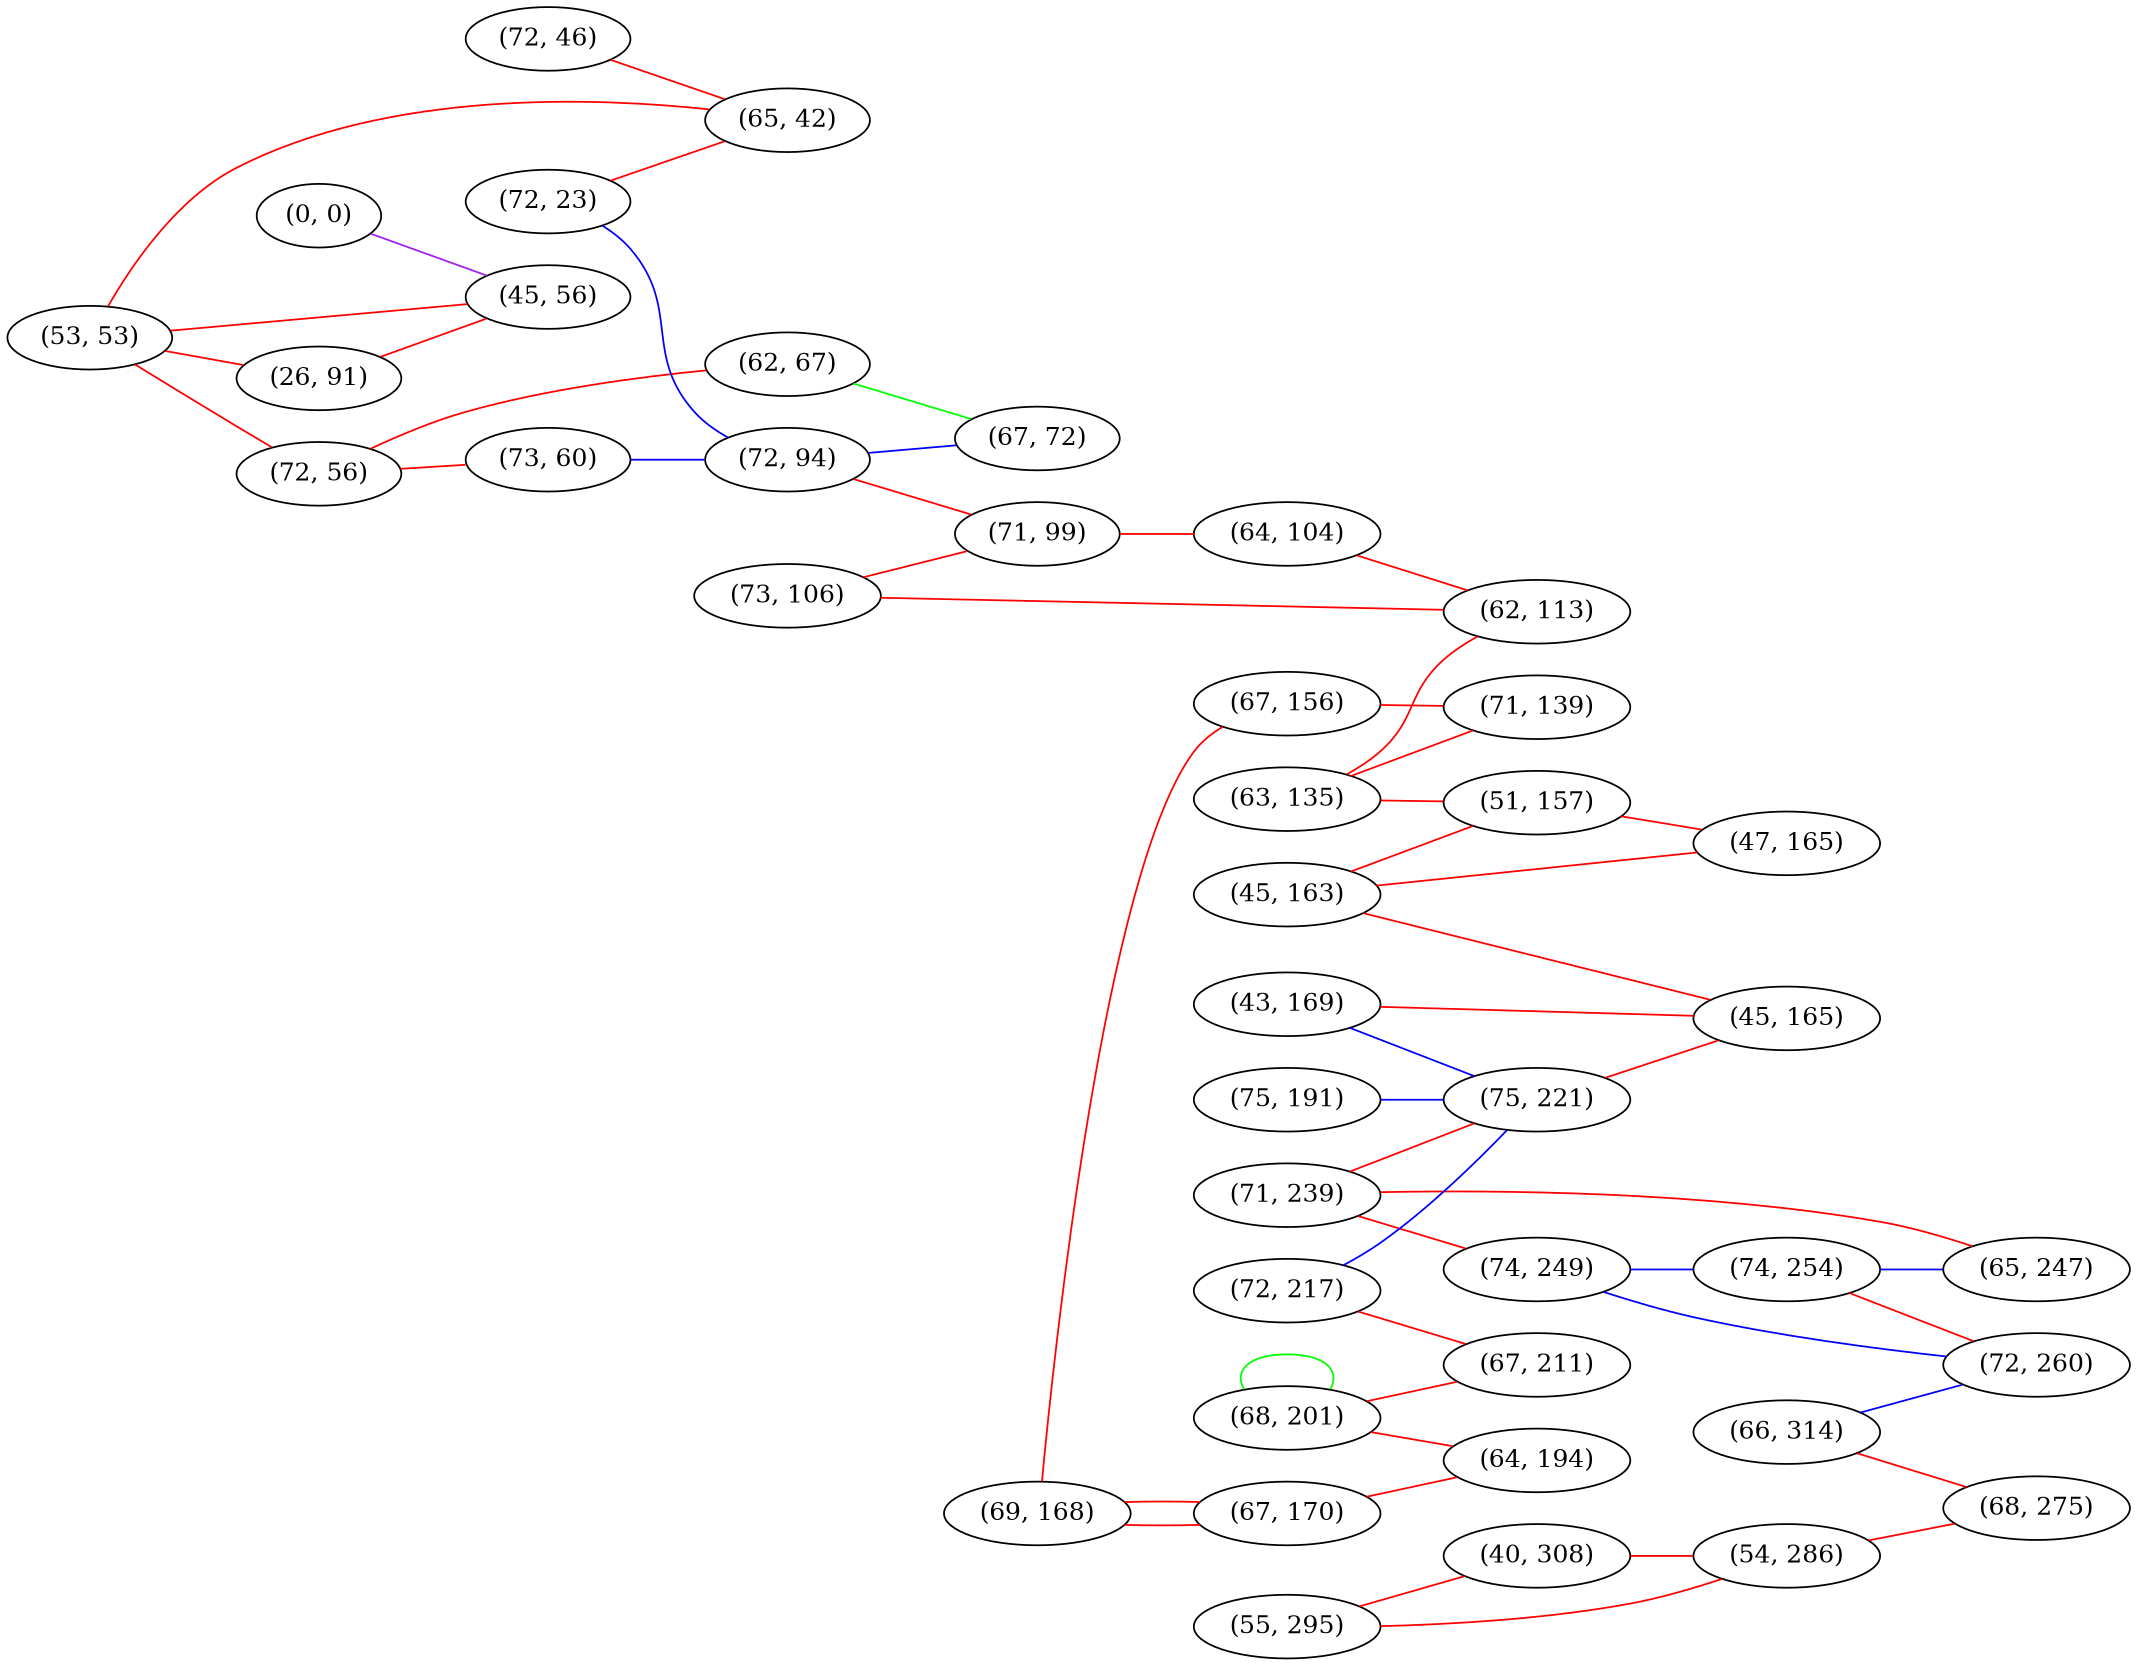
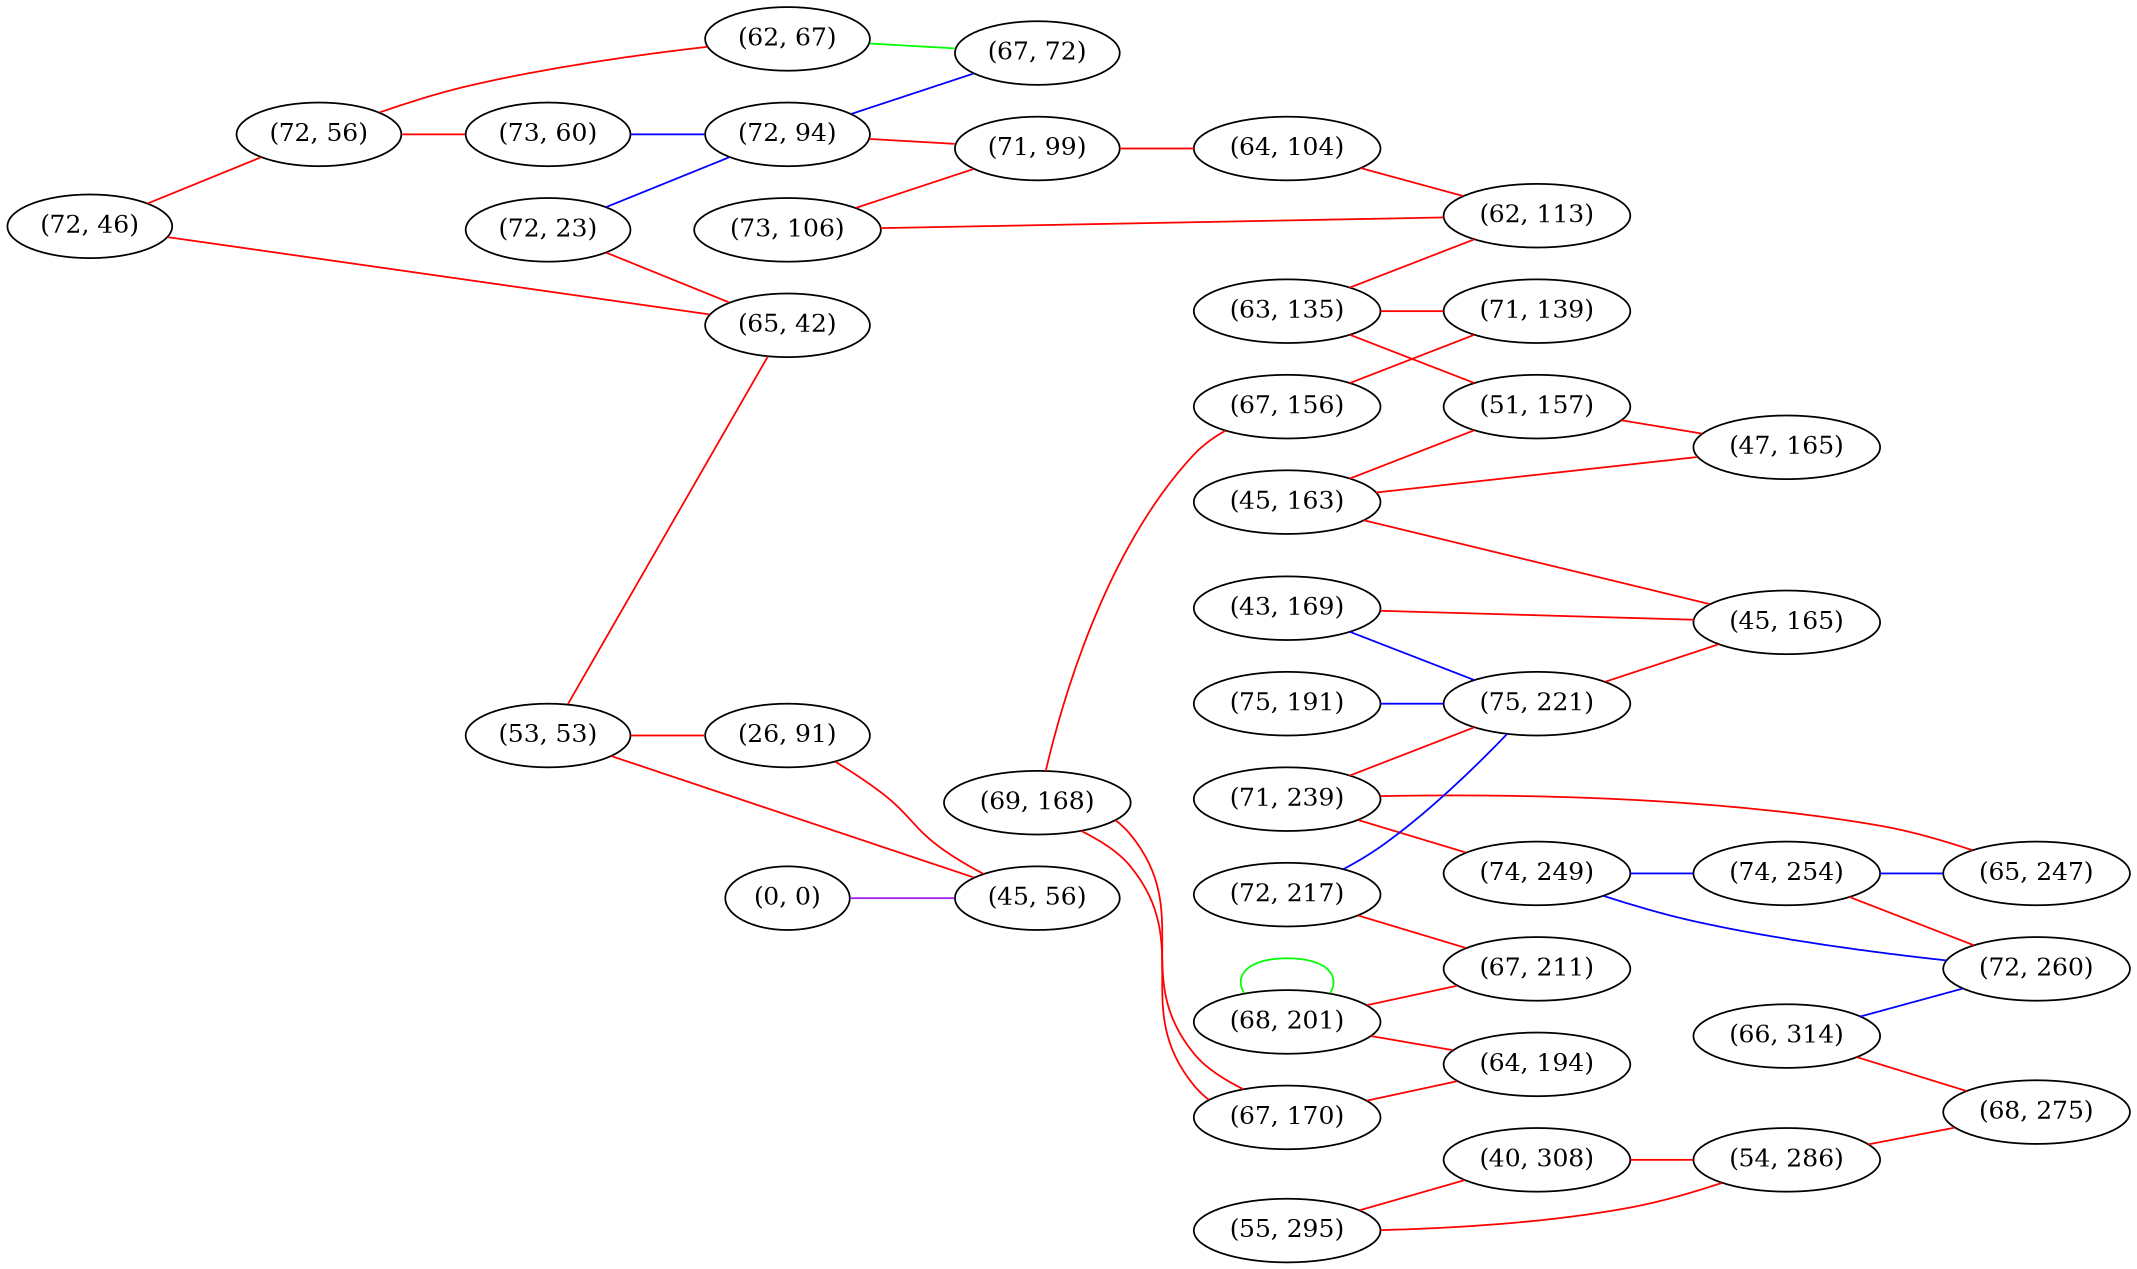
(203, 406) -> (204, 180)
